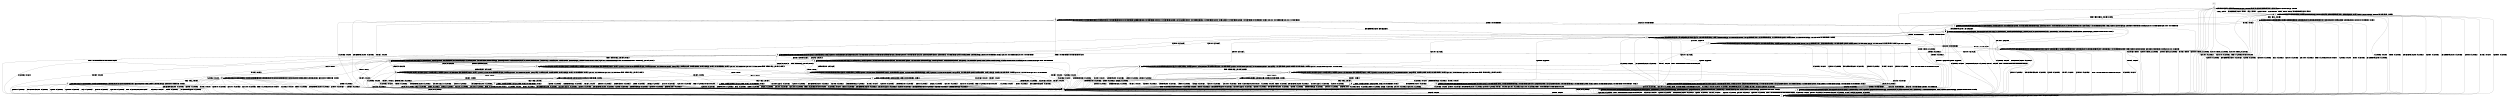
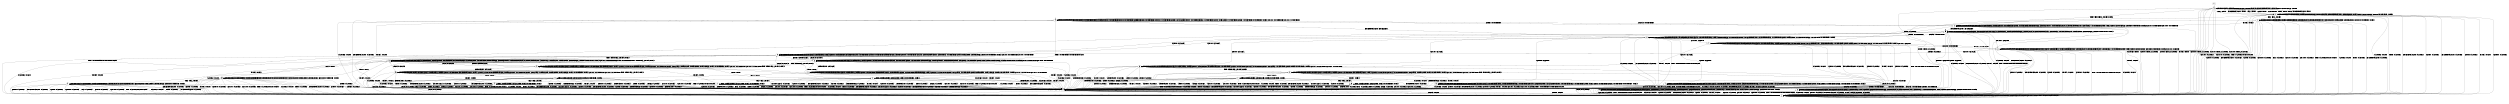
(817, 58) -> (817, 58)
(1946, 77) -> (1983, 23)
